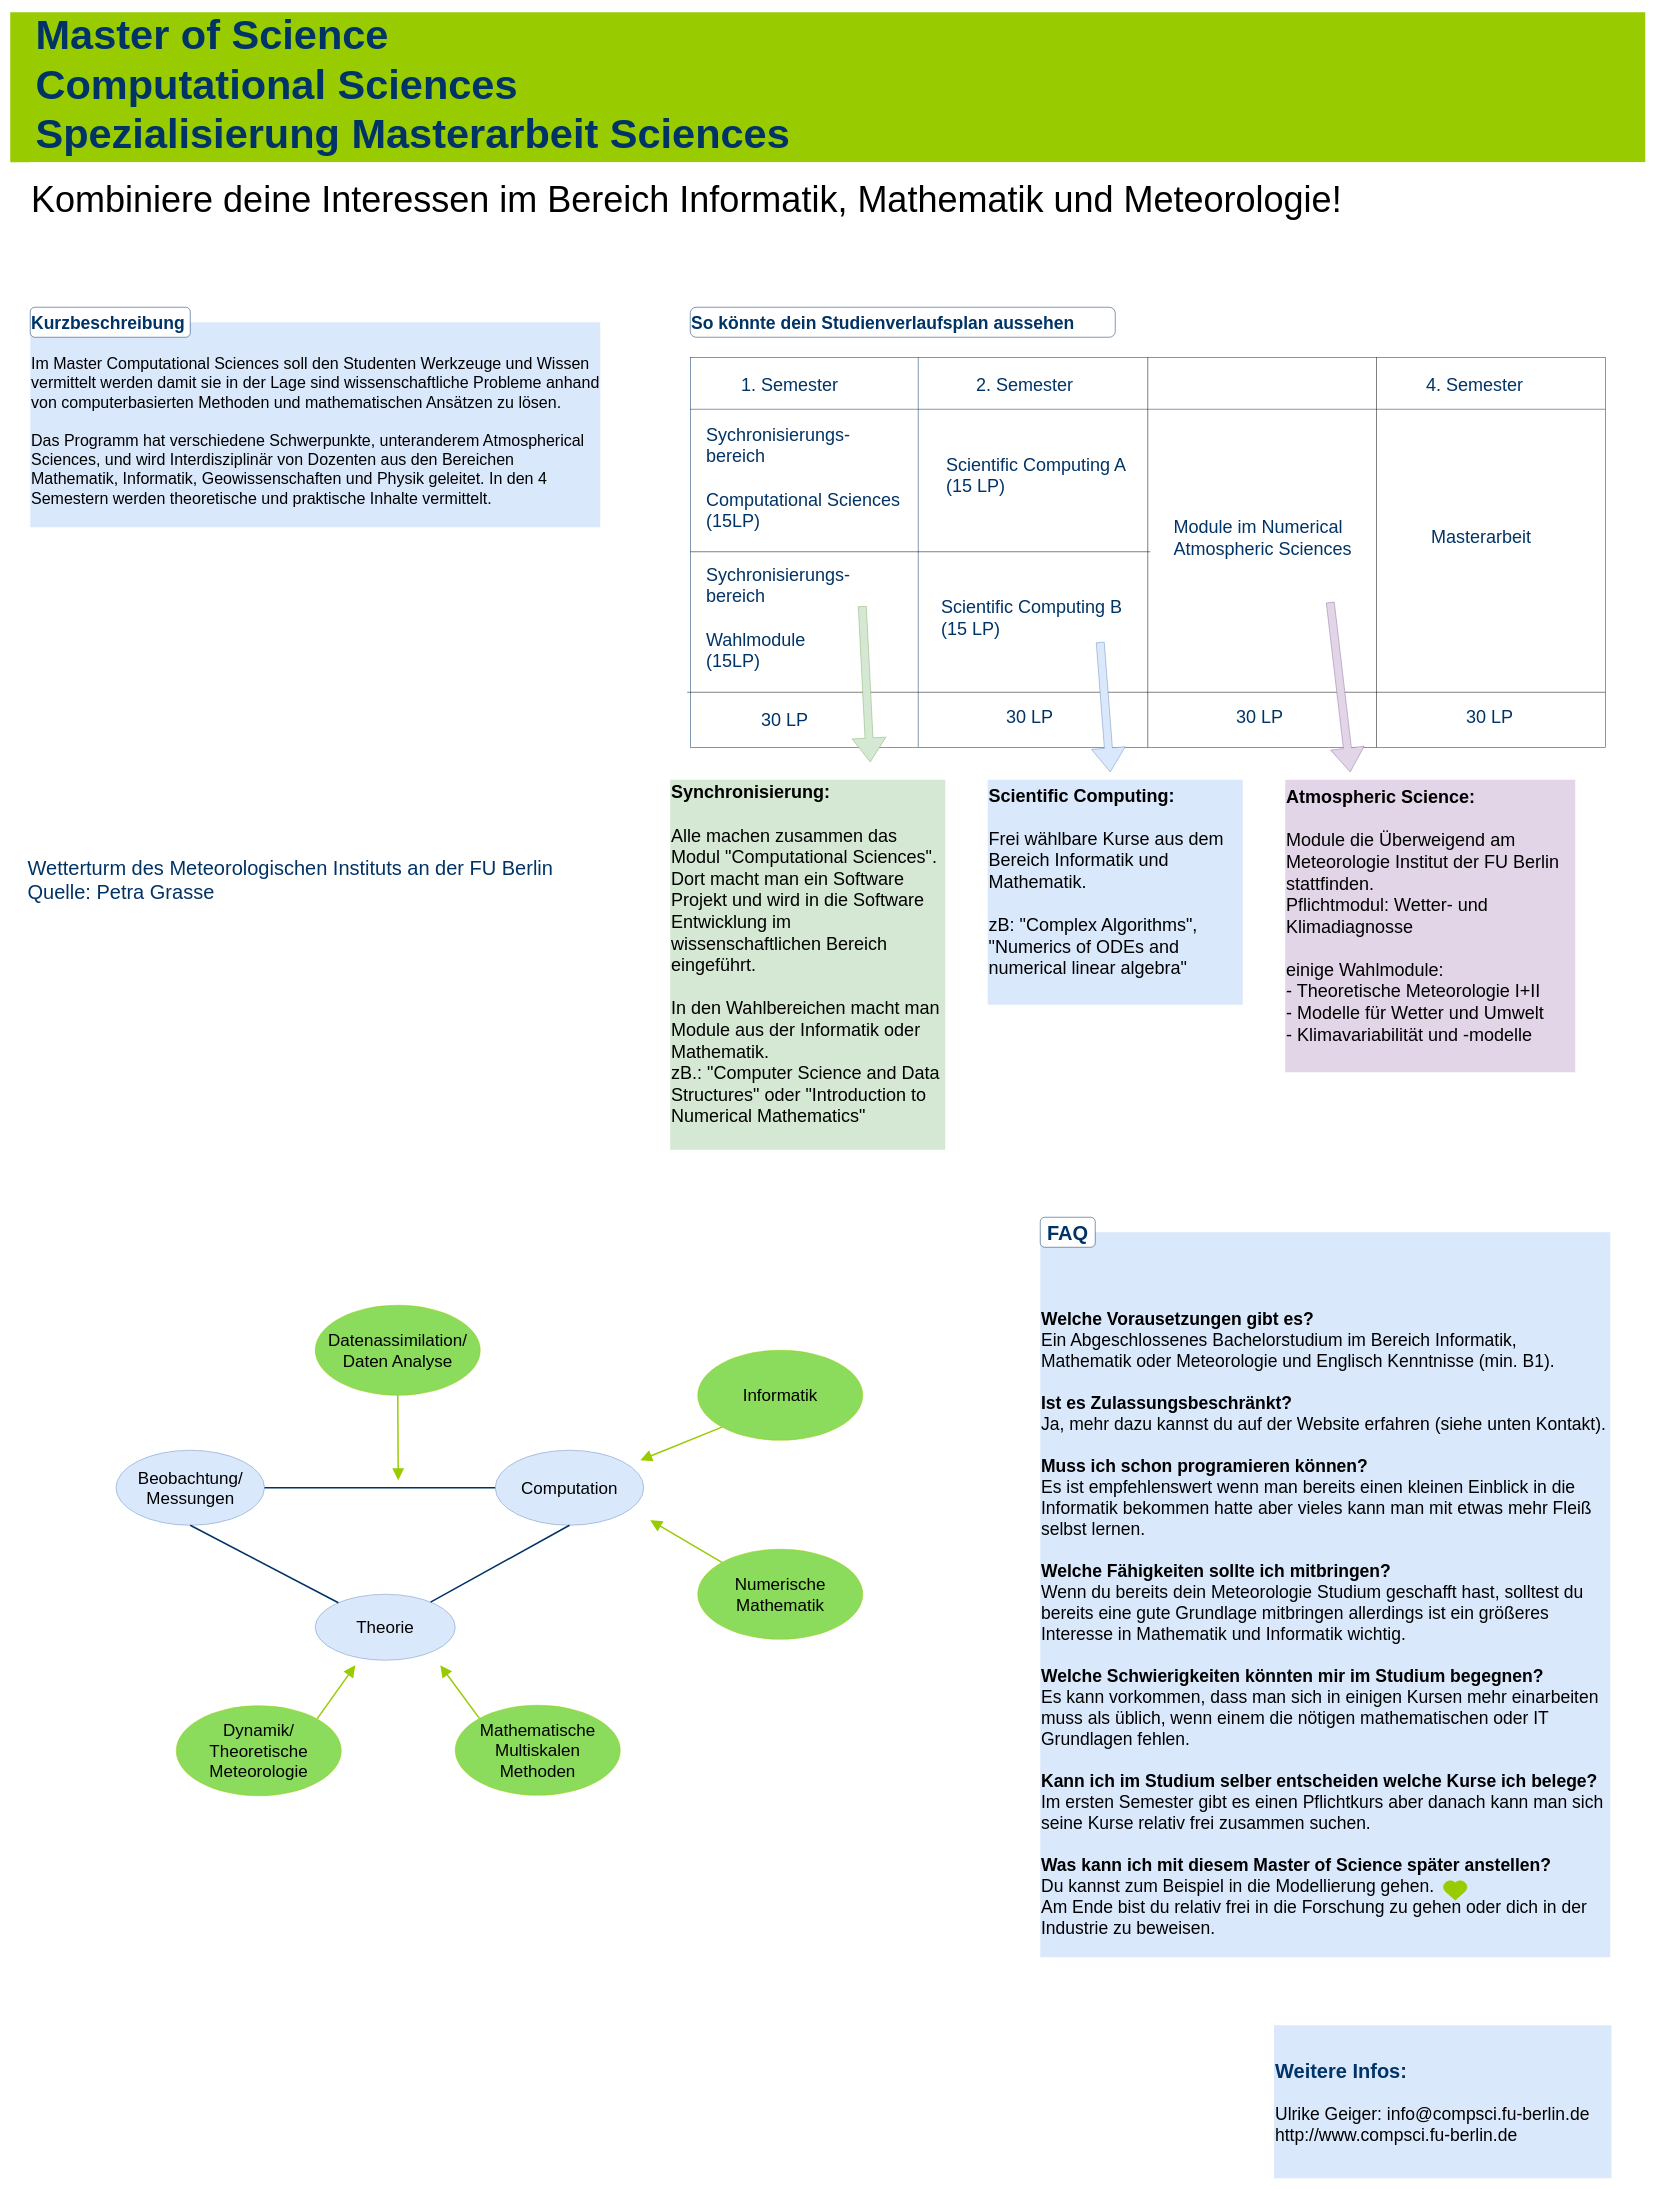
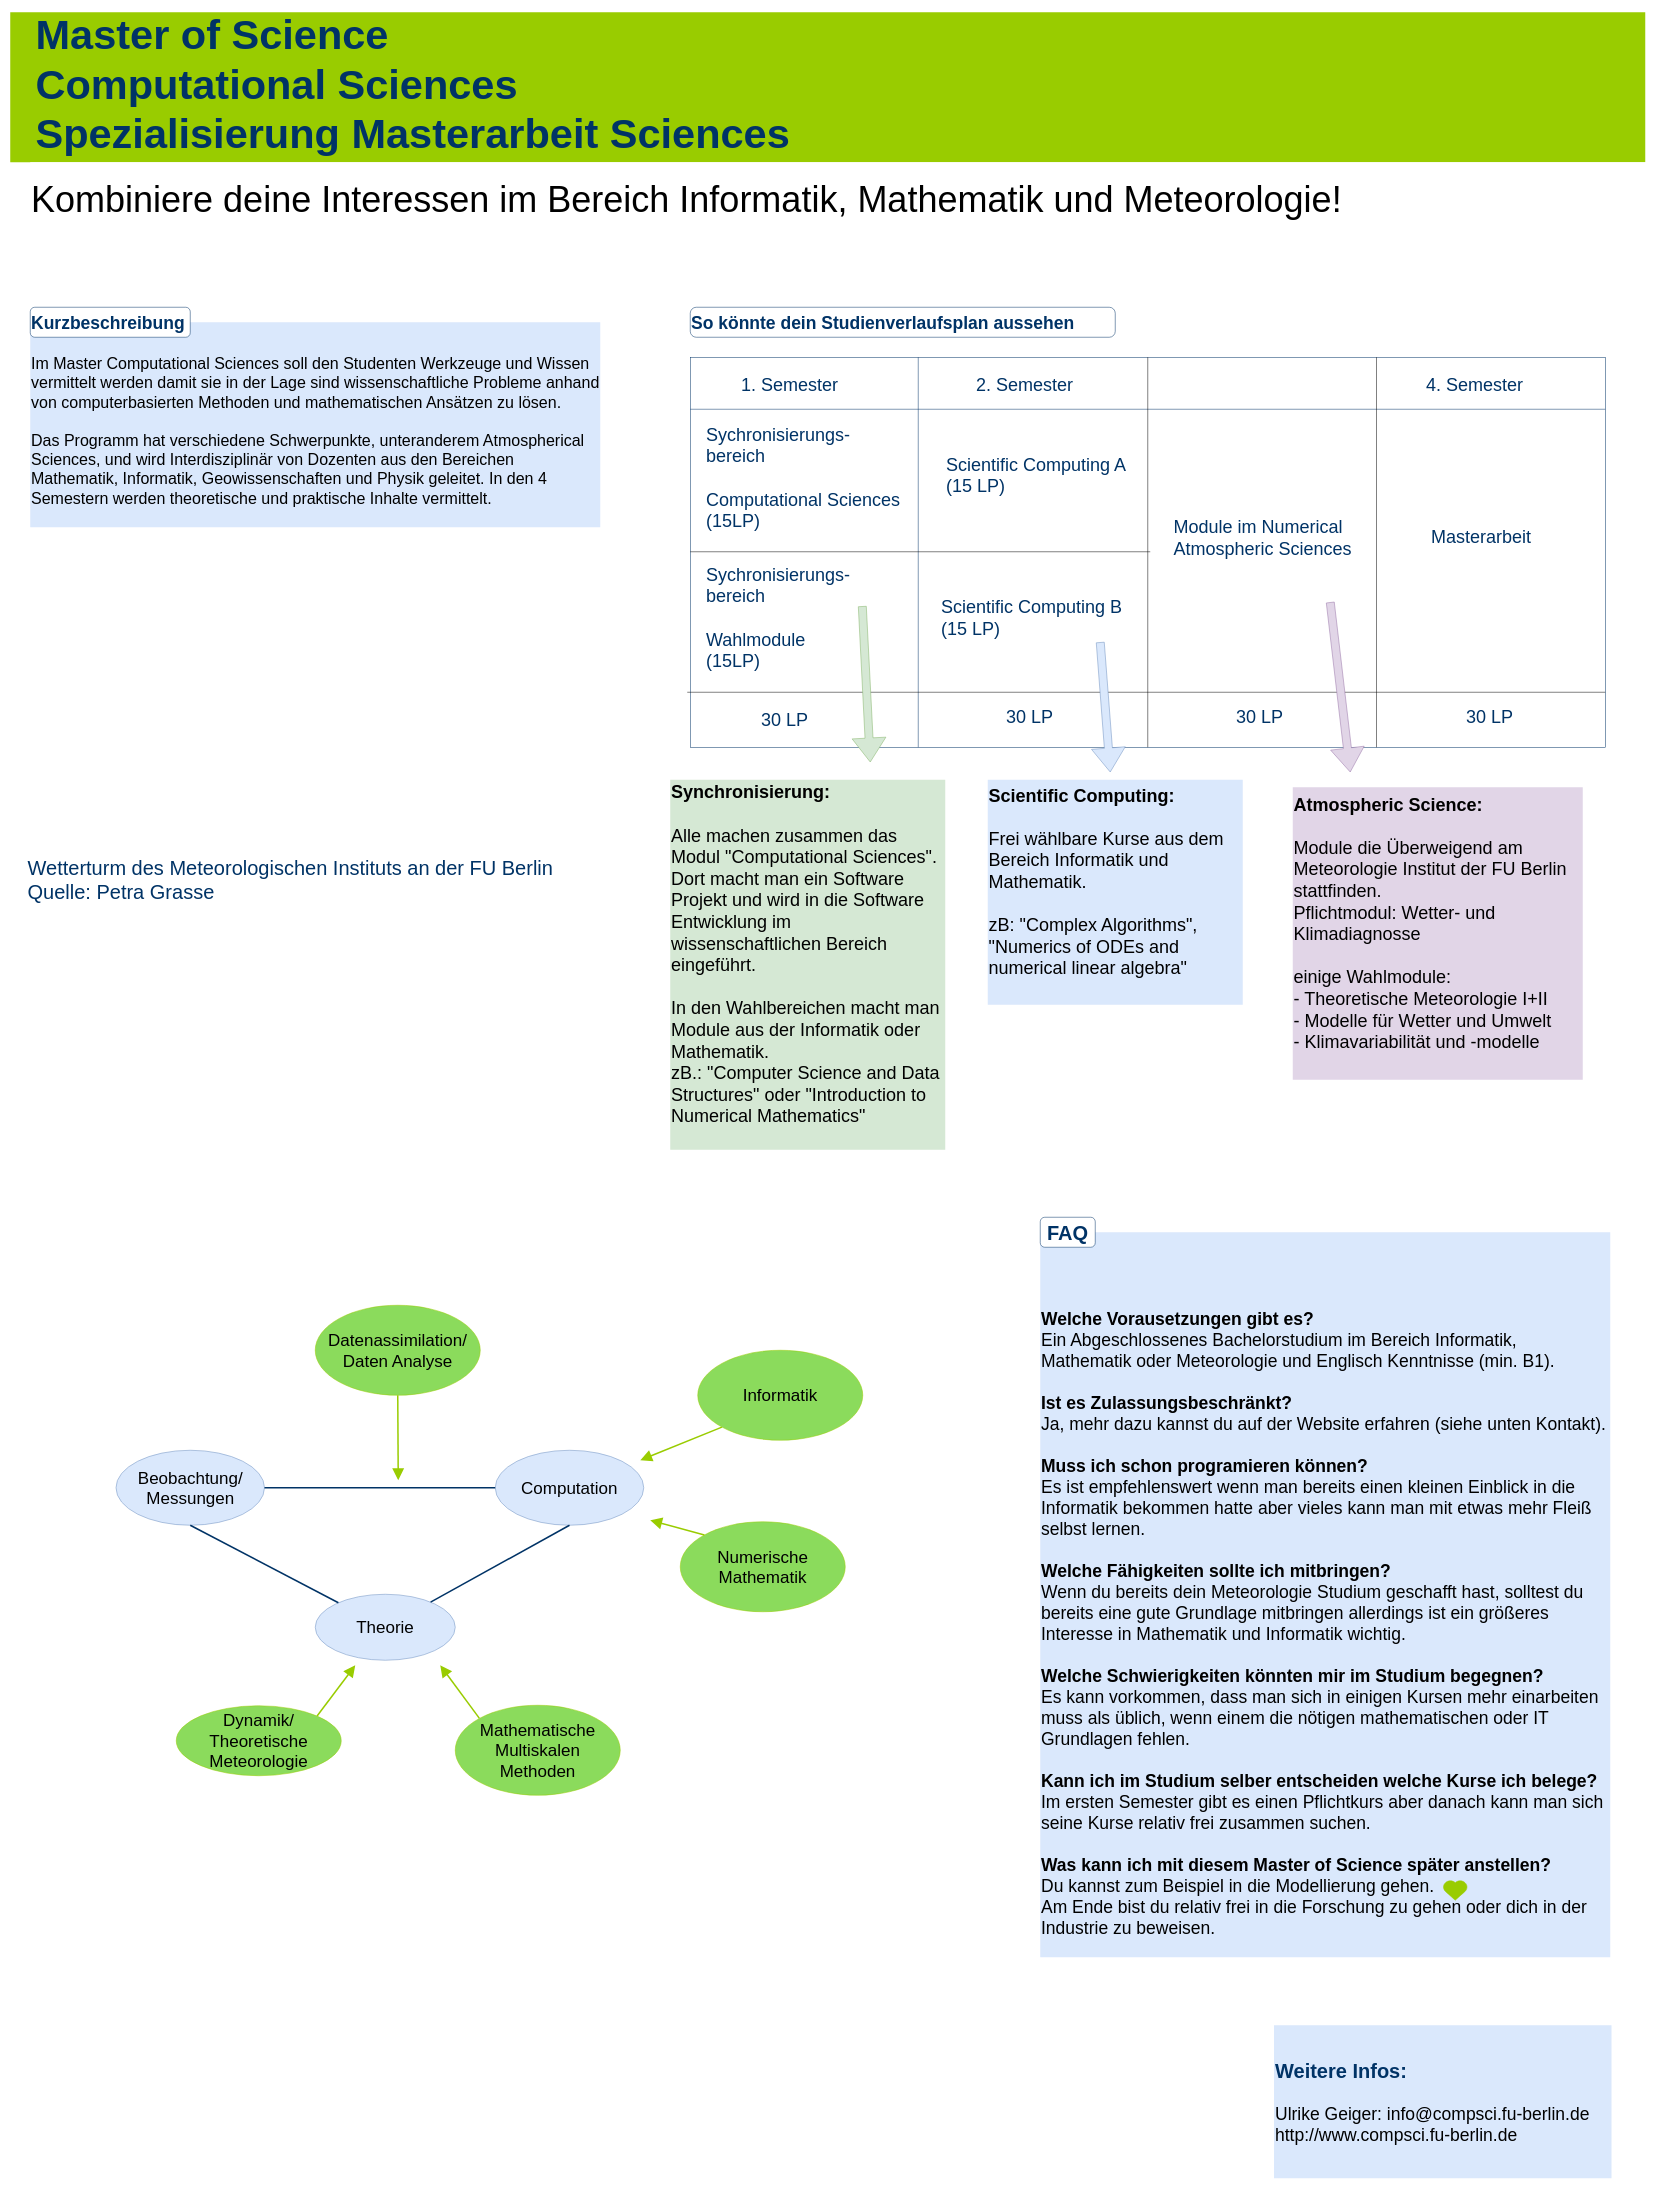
(1430, 926) -> (1438, 934)
(780, 1594) -> (763, 1567)
(259, 1751) -> (259, 1741)
